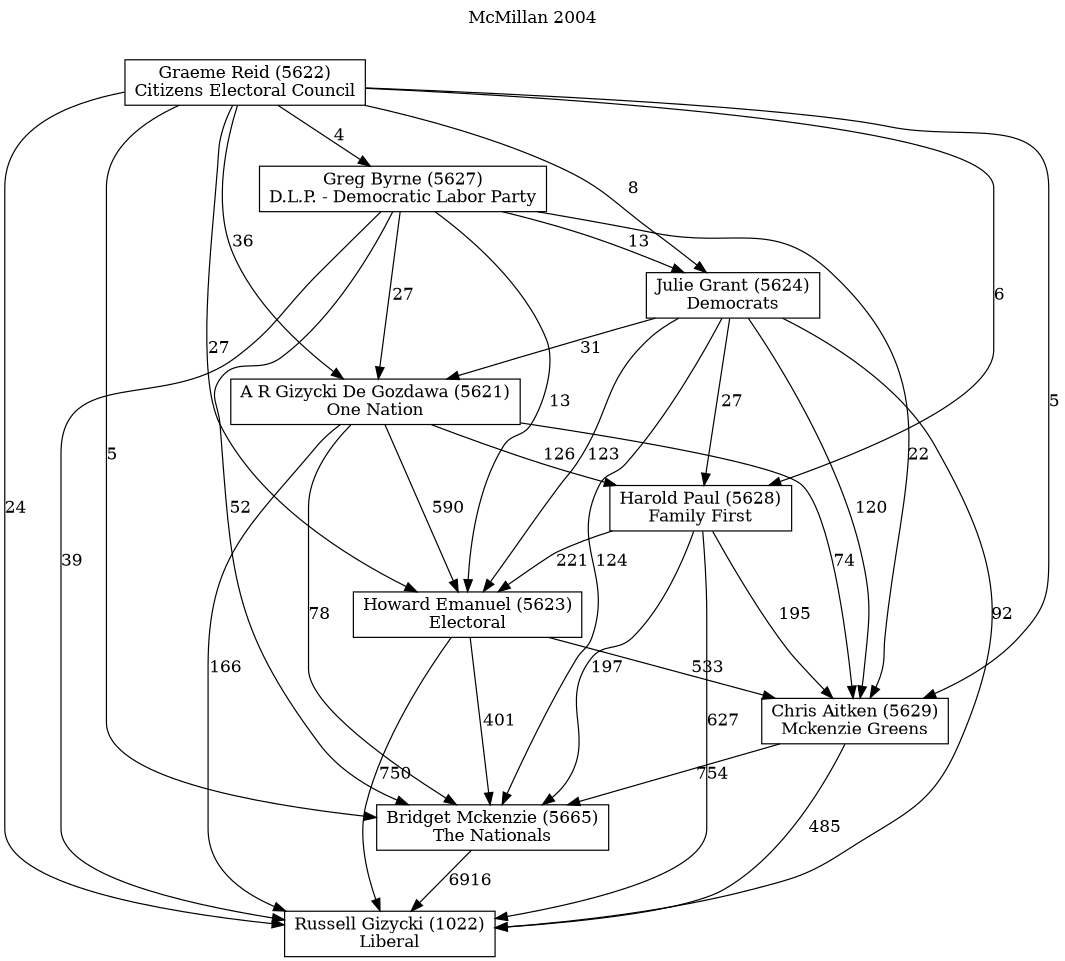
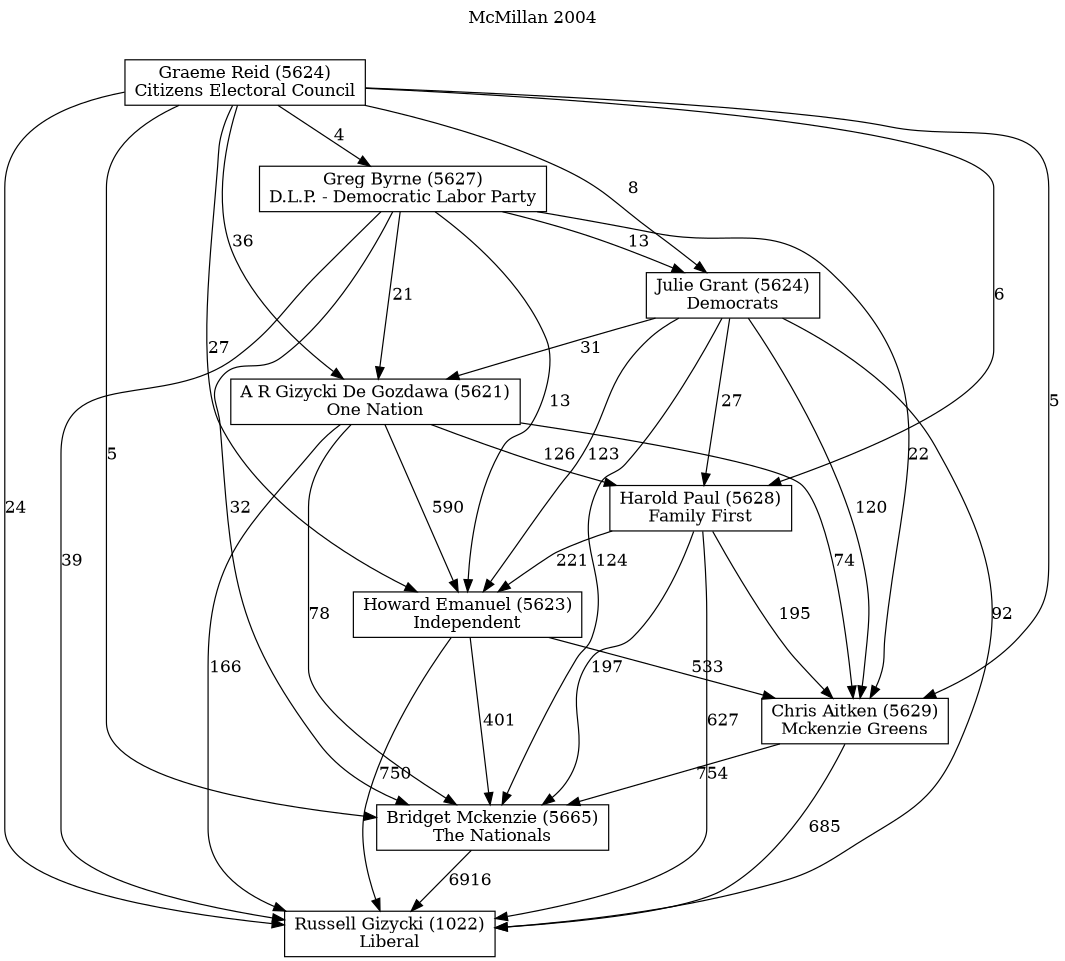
(245, 83) -> (245, 83)
(404, 295) -> (404, 295)
(241, 508) -> (241, 508)
(468, 615) -> (468, 615)
(825, 828) -> (825, 828)
